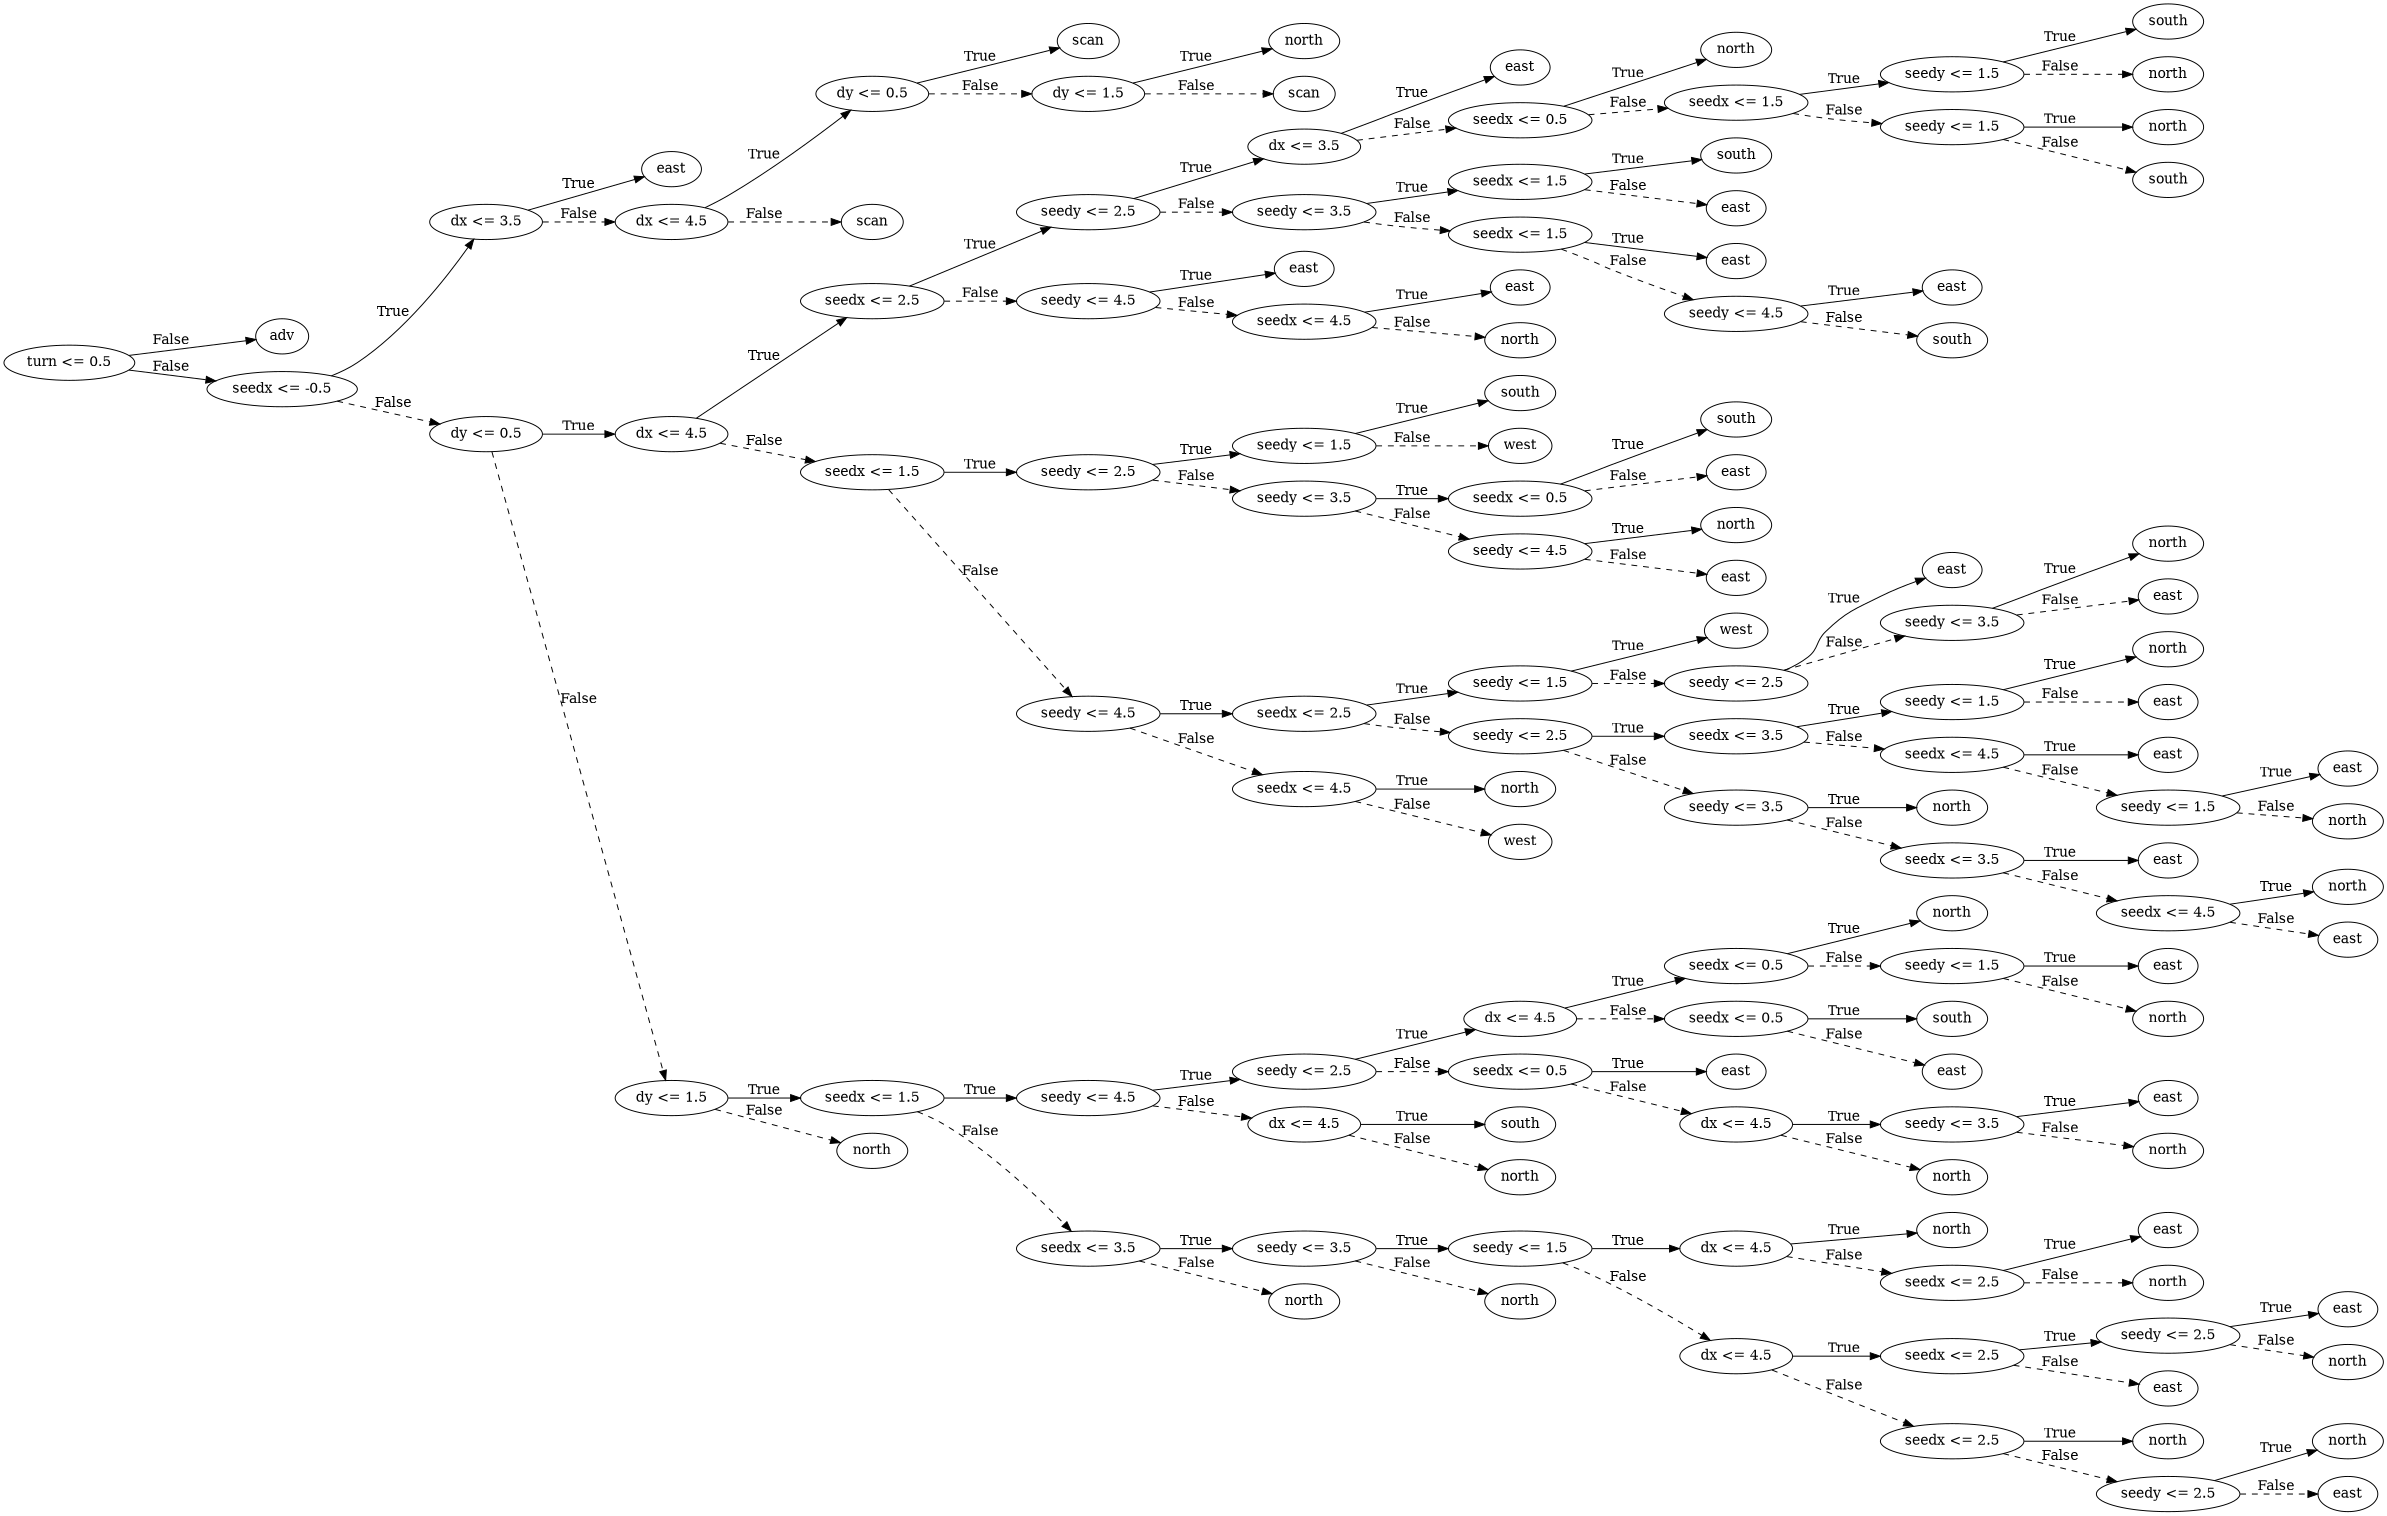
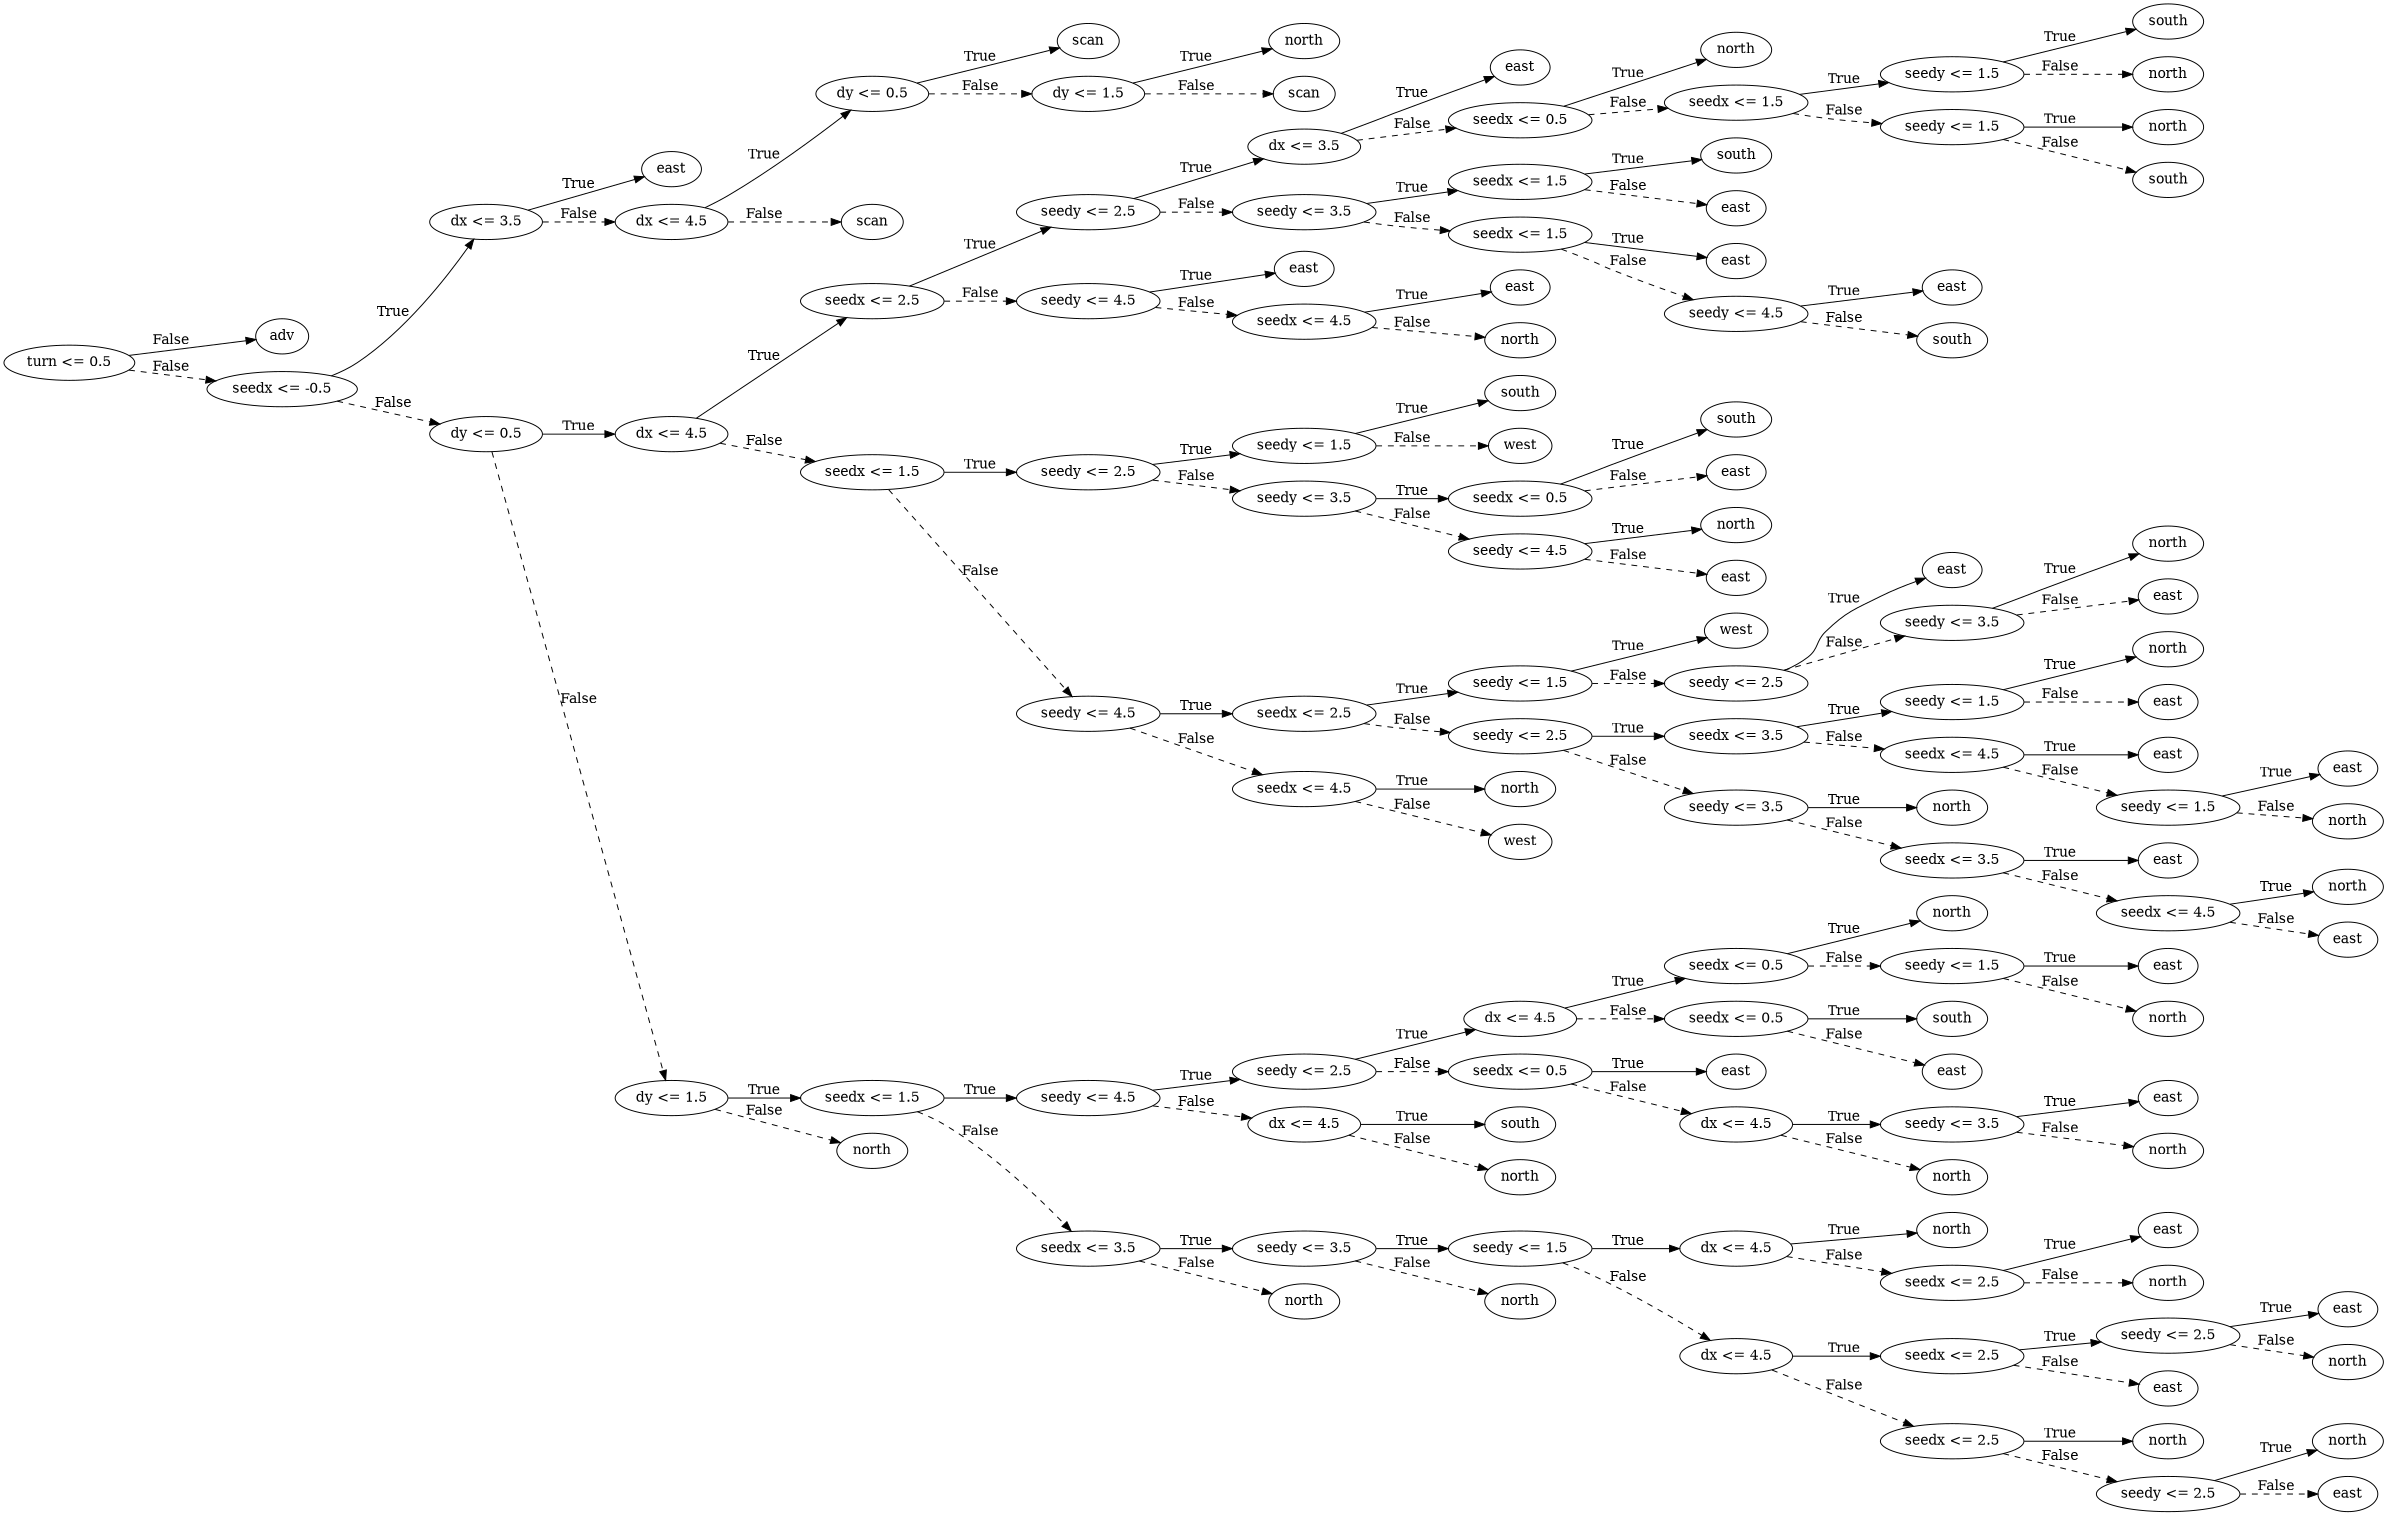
(167, 375) -> (167, 375)
